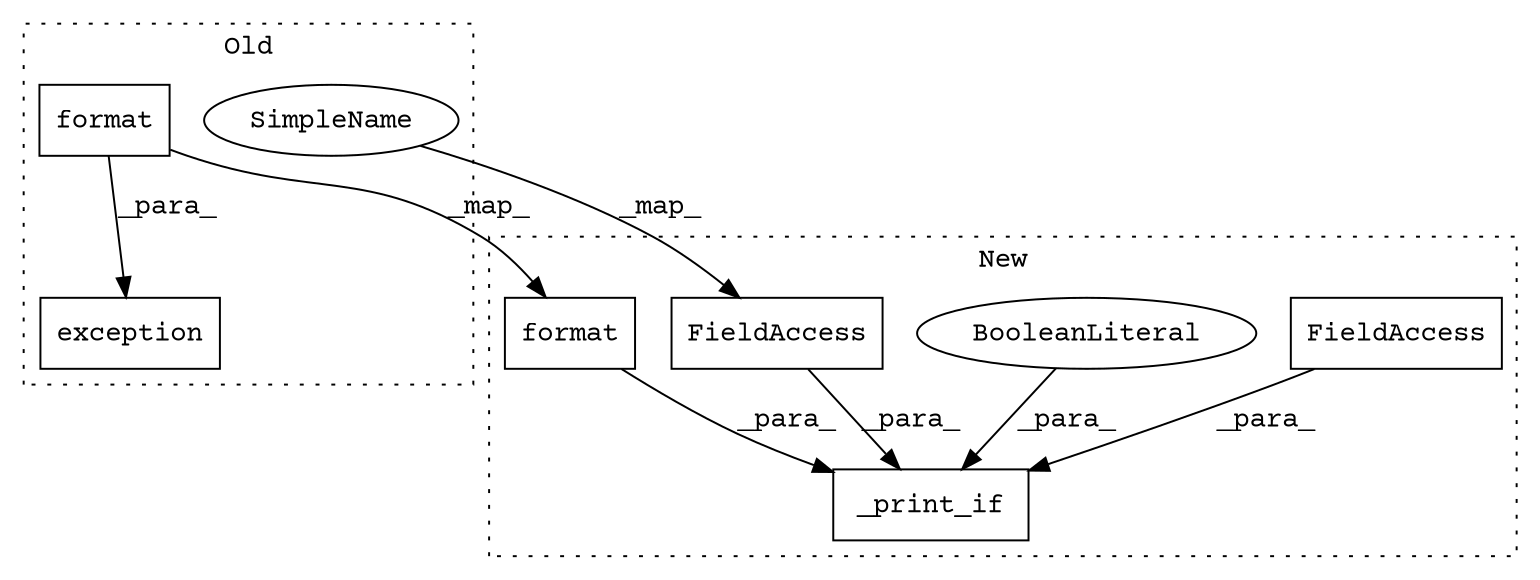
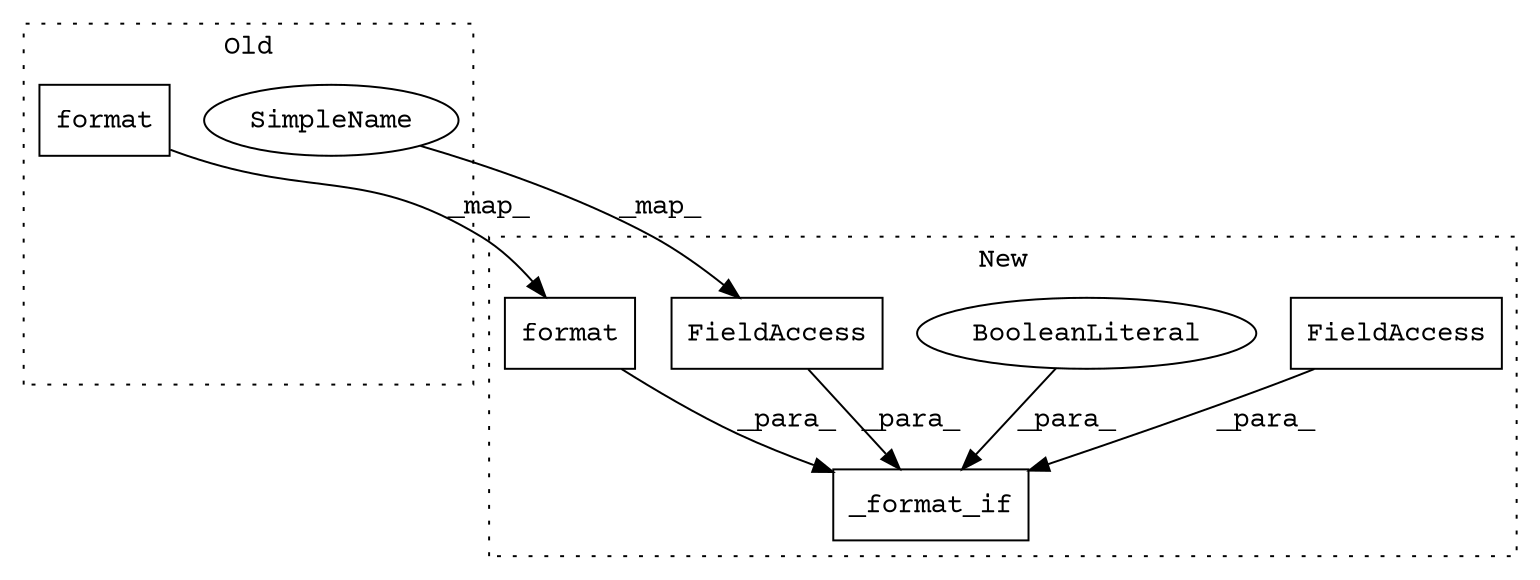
(130, 333) -> none
(931, 505) -> (931, 505)
